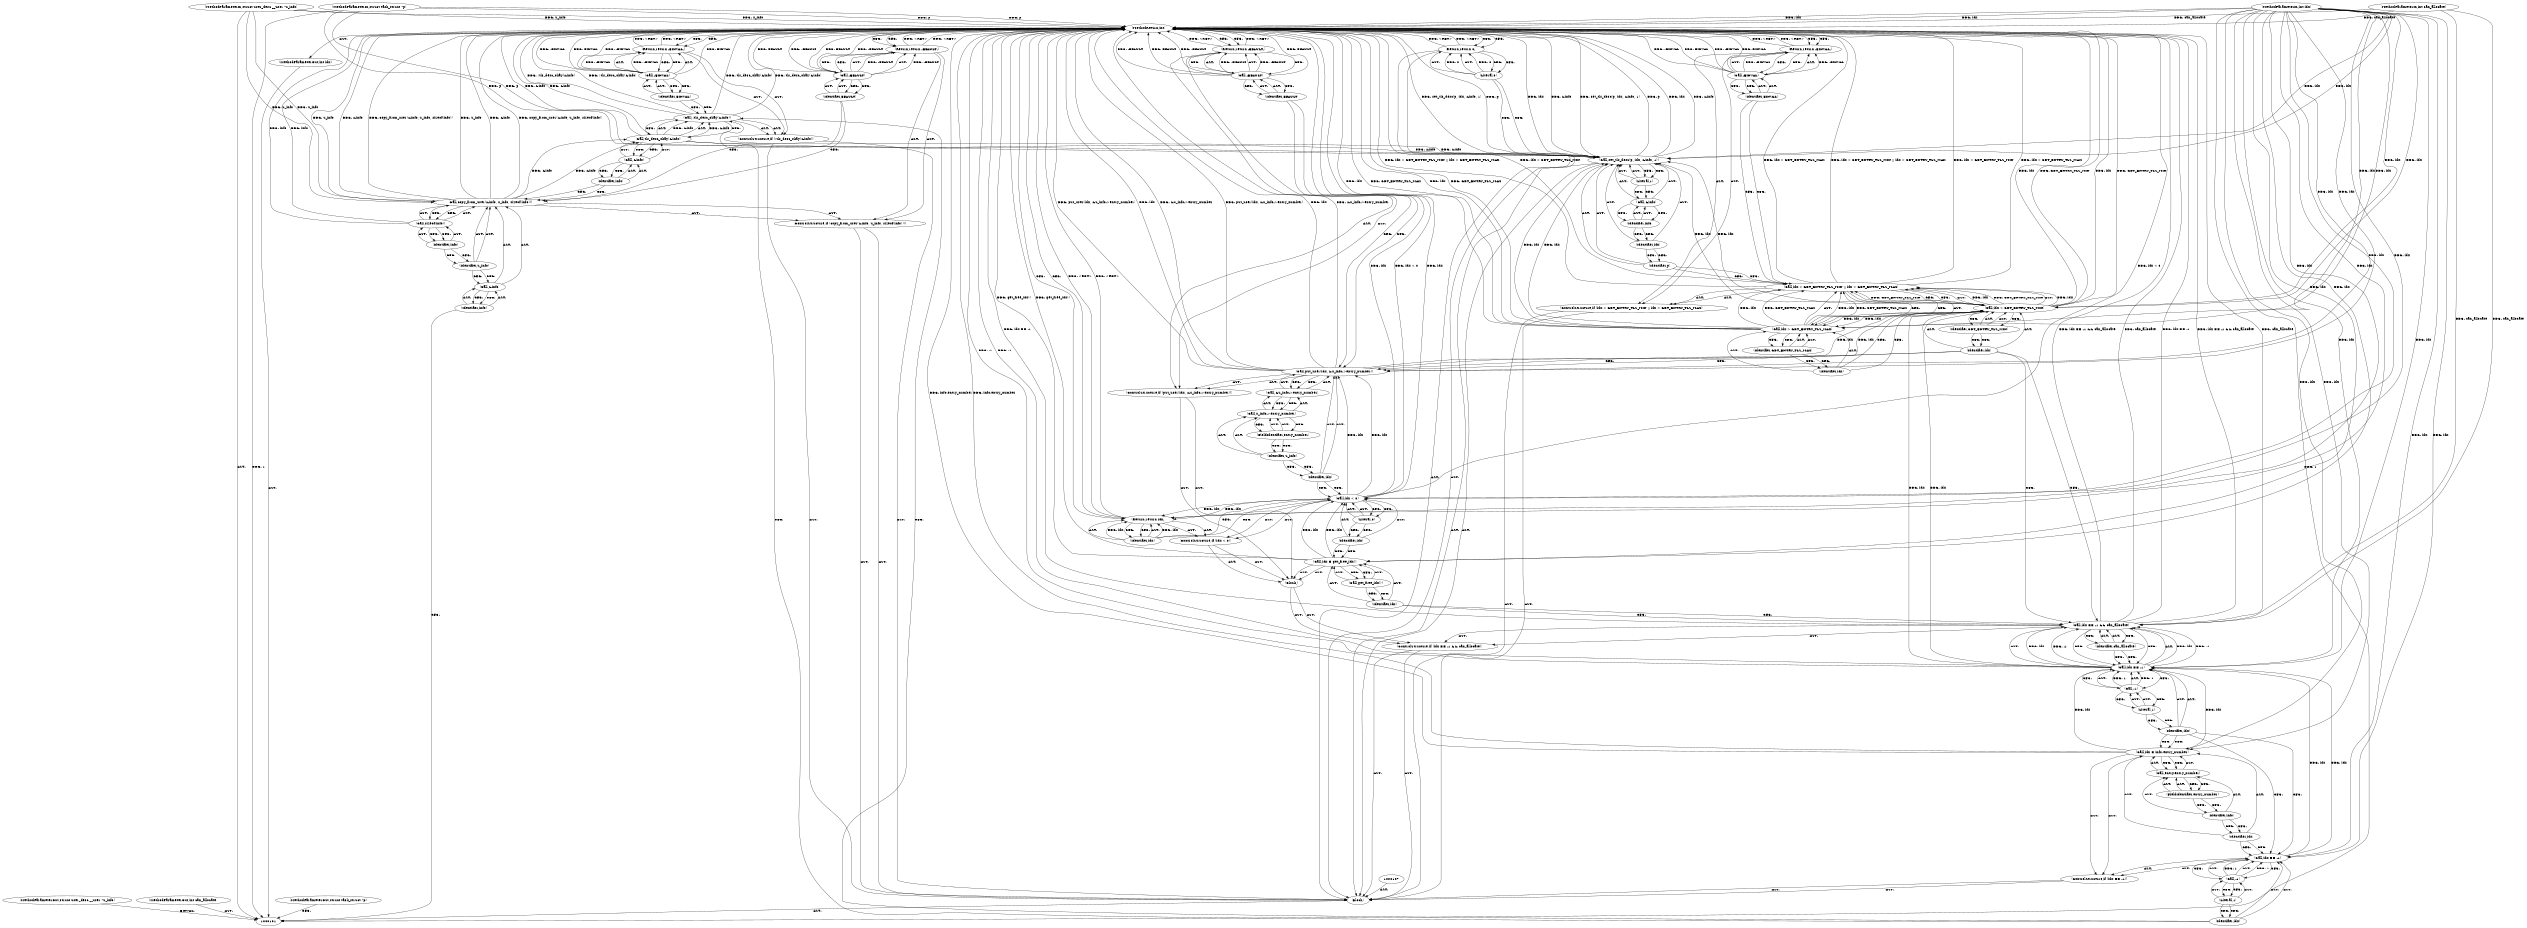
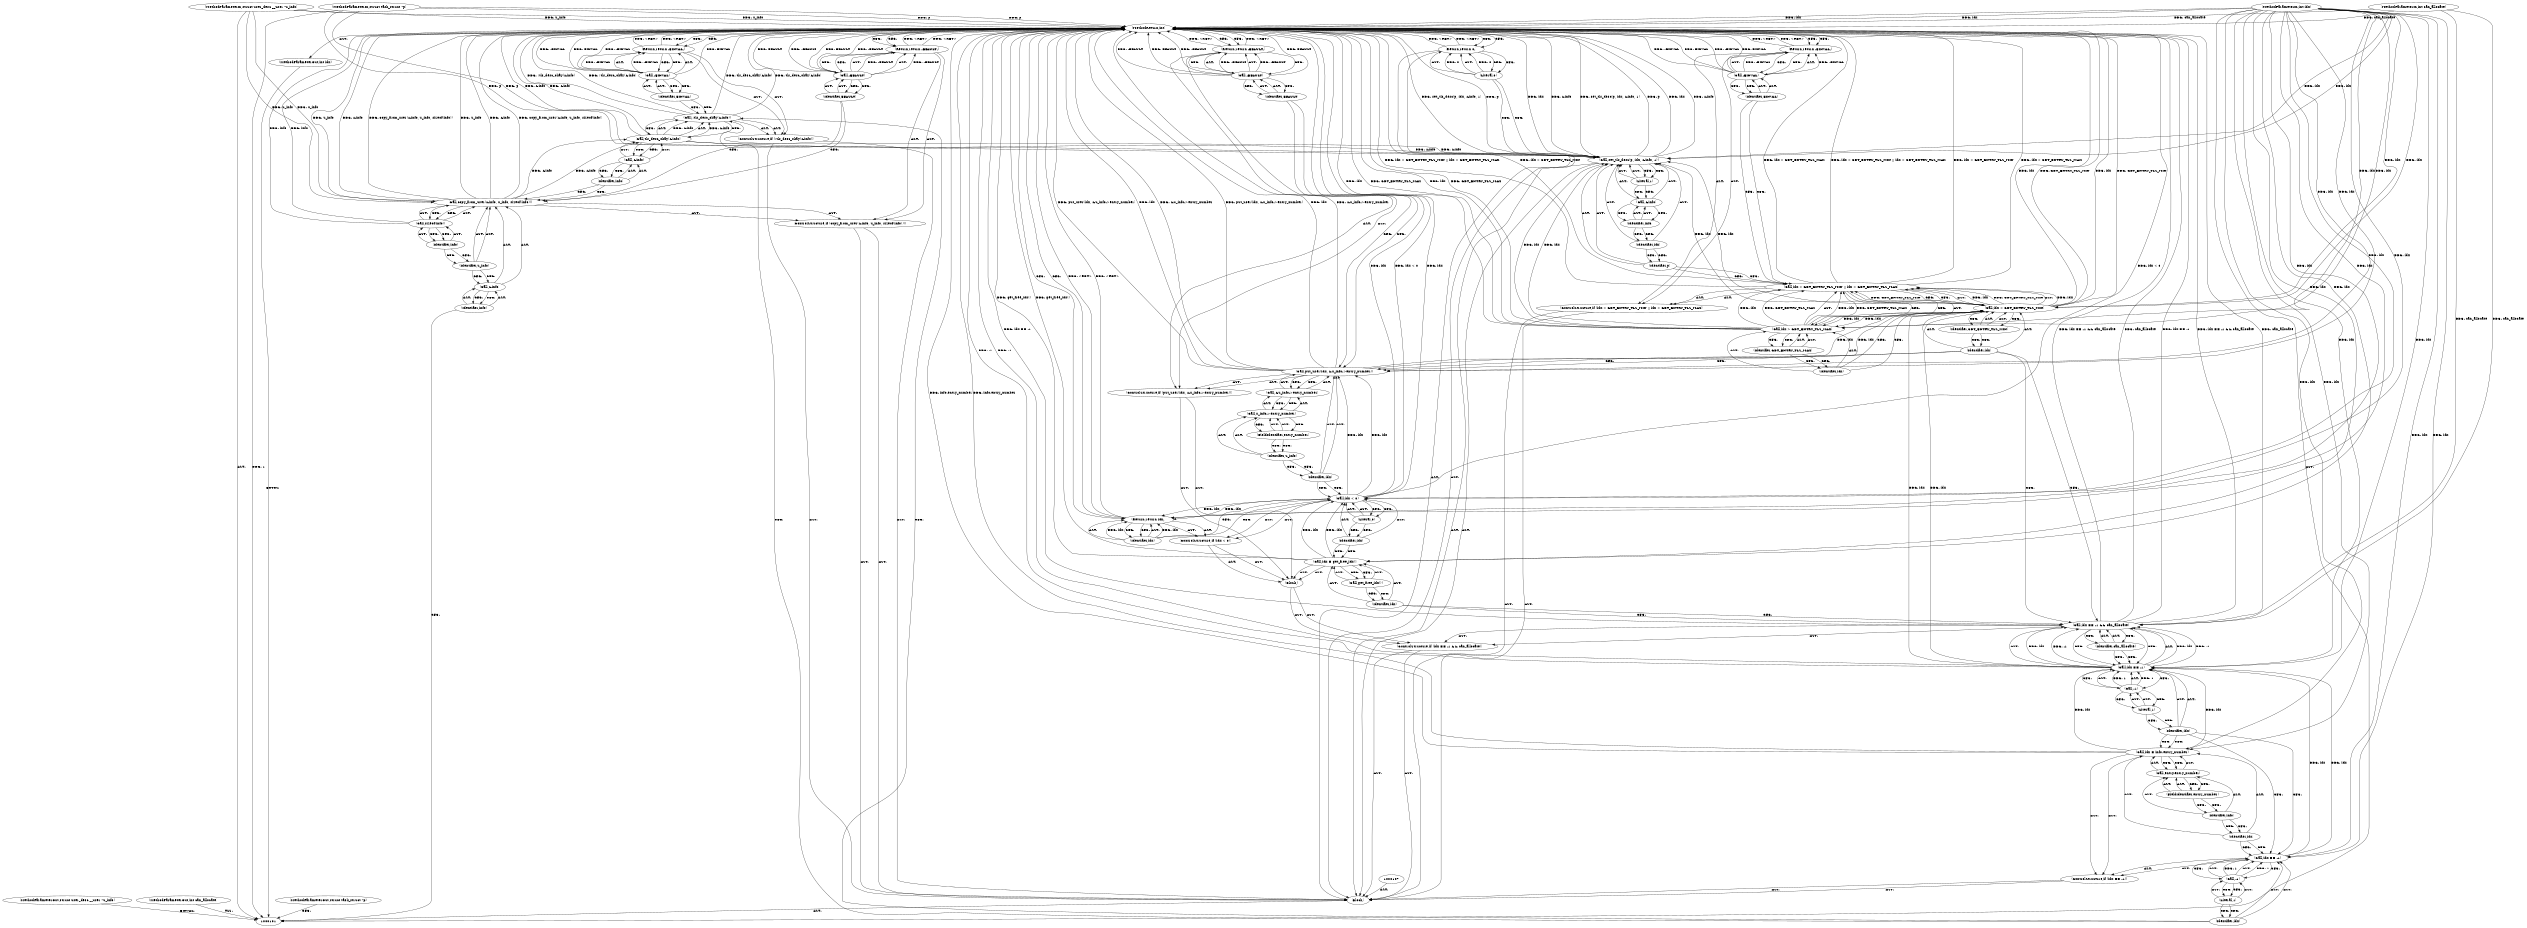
(2310, 467) -> (2310, 467)
(273, 488) -> (273, 488)
(229, 911) -> (229, 911)
